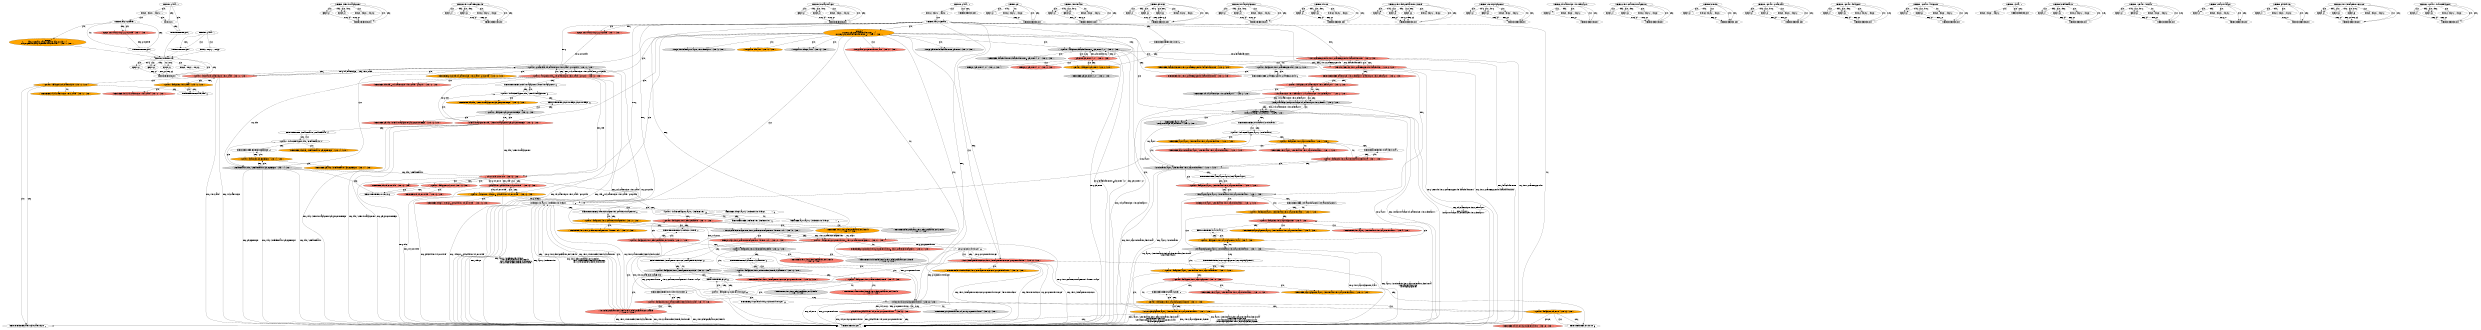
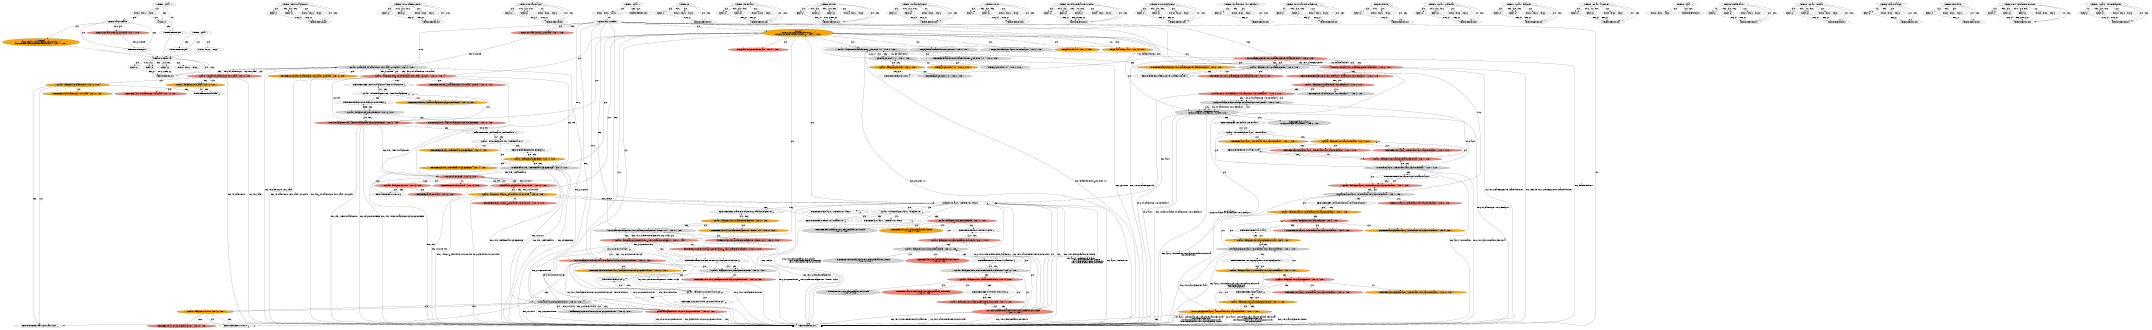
(810, 50) -> (1128, 50)
(1093, 58) -> (894, 58)
(1036, 67) -> (952, 67)
none -> (898, 71)
(539, 107) -> (366, 107)
(1258, 128) -> (1242, 128)
